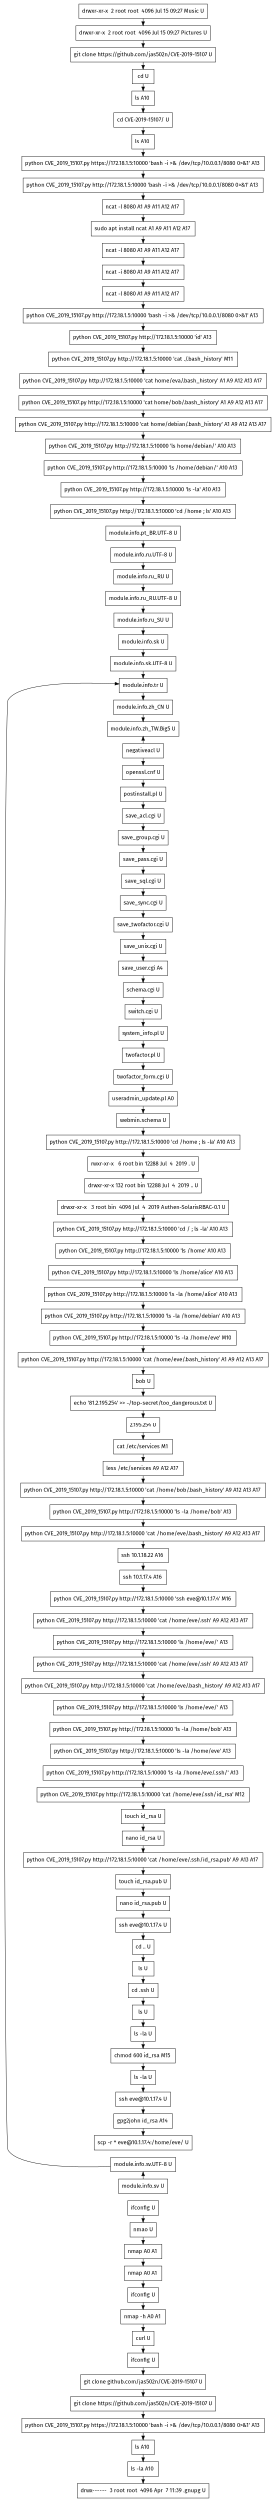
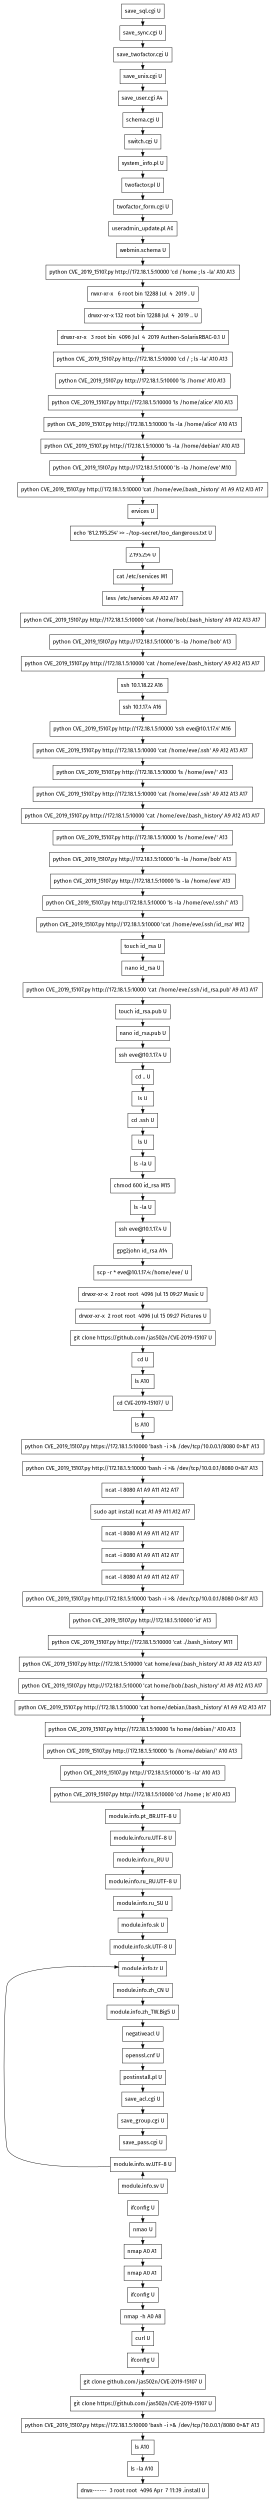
(143, 742) -> (143, 2021)
(143, 868) -> none
(143, 1382) -> (143, 512)
(143, 2317) -> (143, 2317)
(143, 2491) -> (143, 2491)
